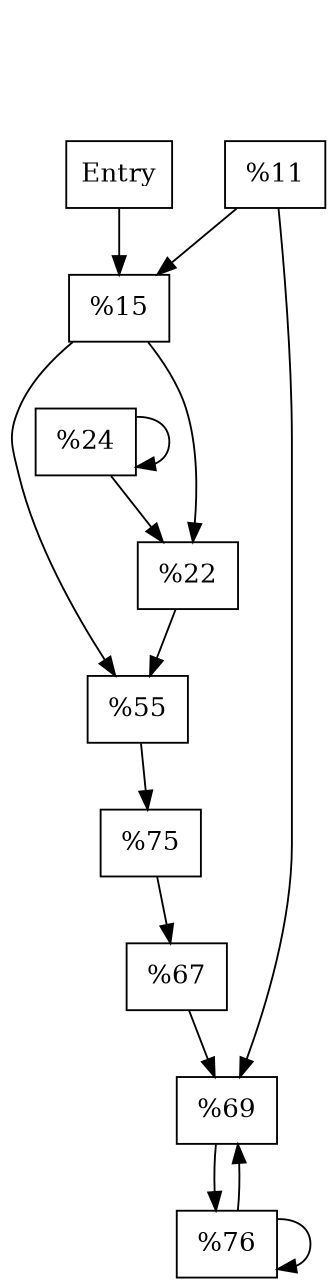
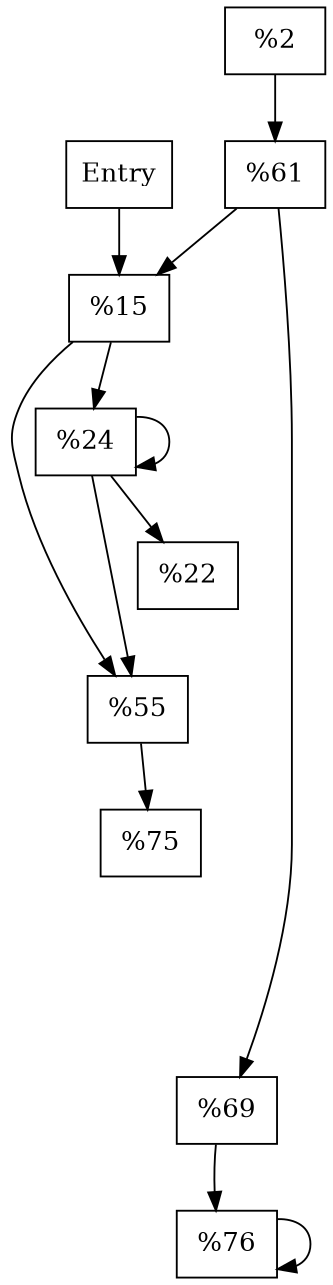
none -> (275, 41)
(275, 175) -> (275, 175)
(191, 427) -> (105, 366)
(166, 634) -> (110, 566)
(177, 977) -> none
(239, 1187) -> none
